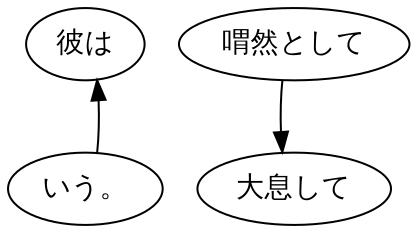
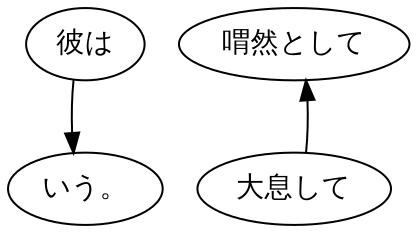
(281, 106) -> (308, 126)
(99, 127) -> (72, 106)
